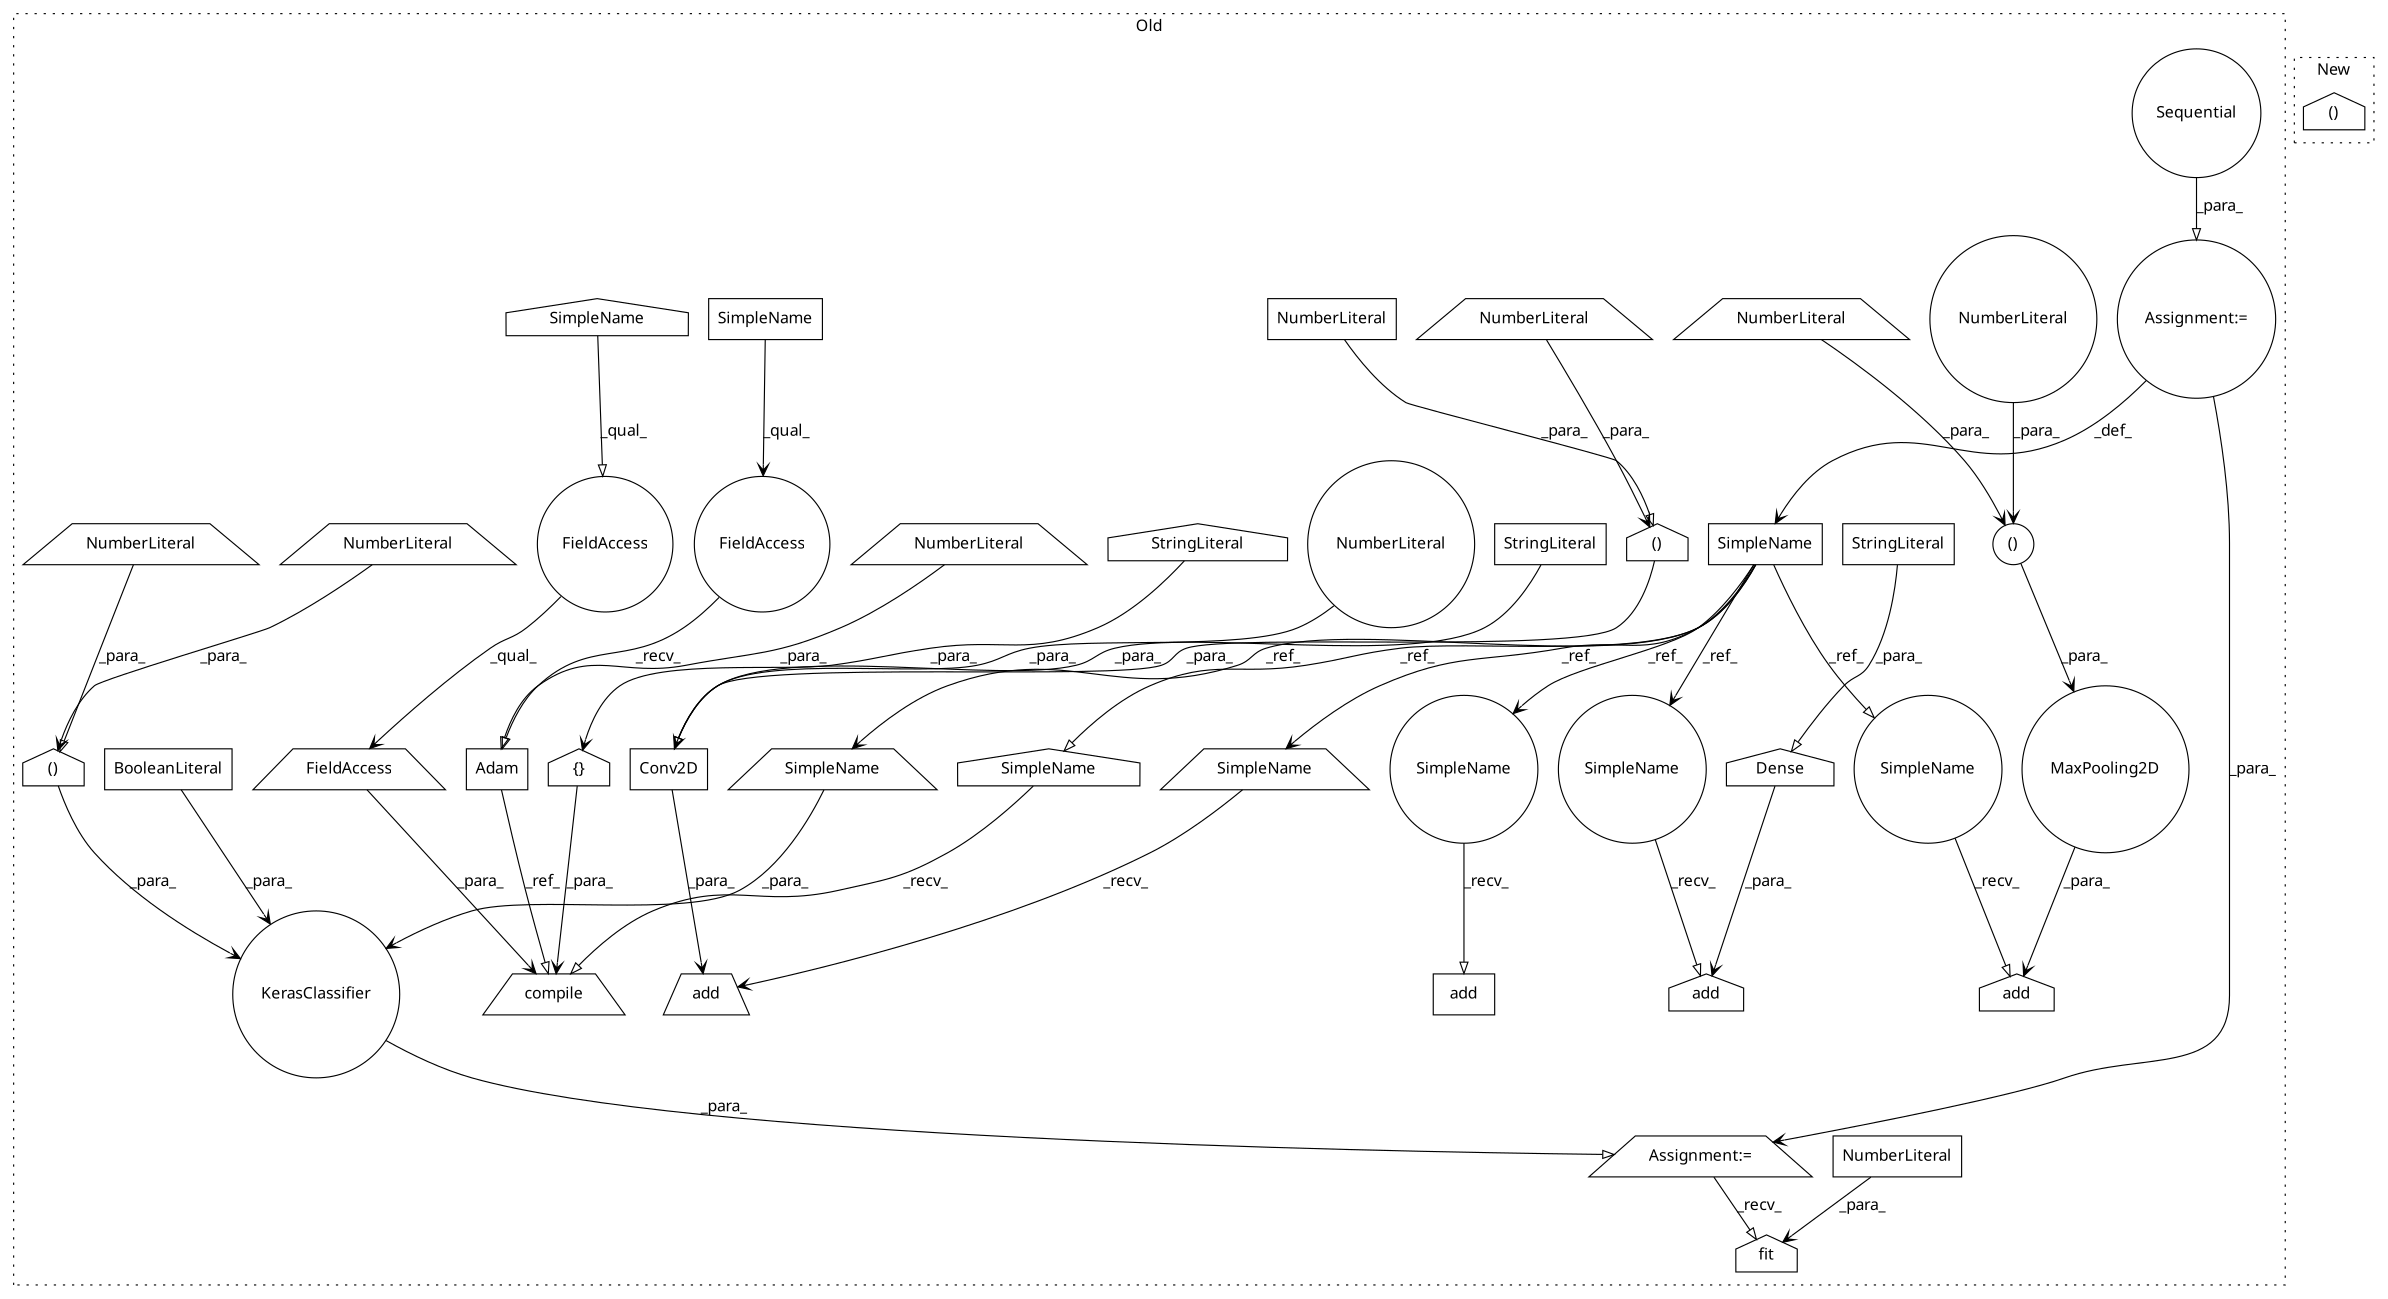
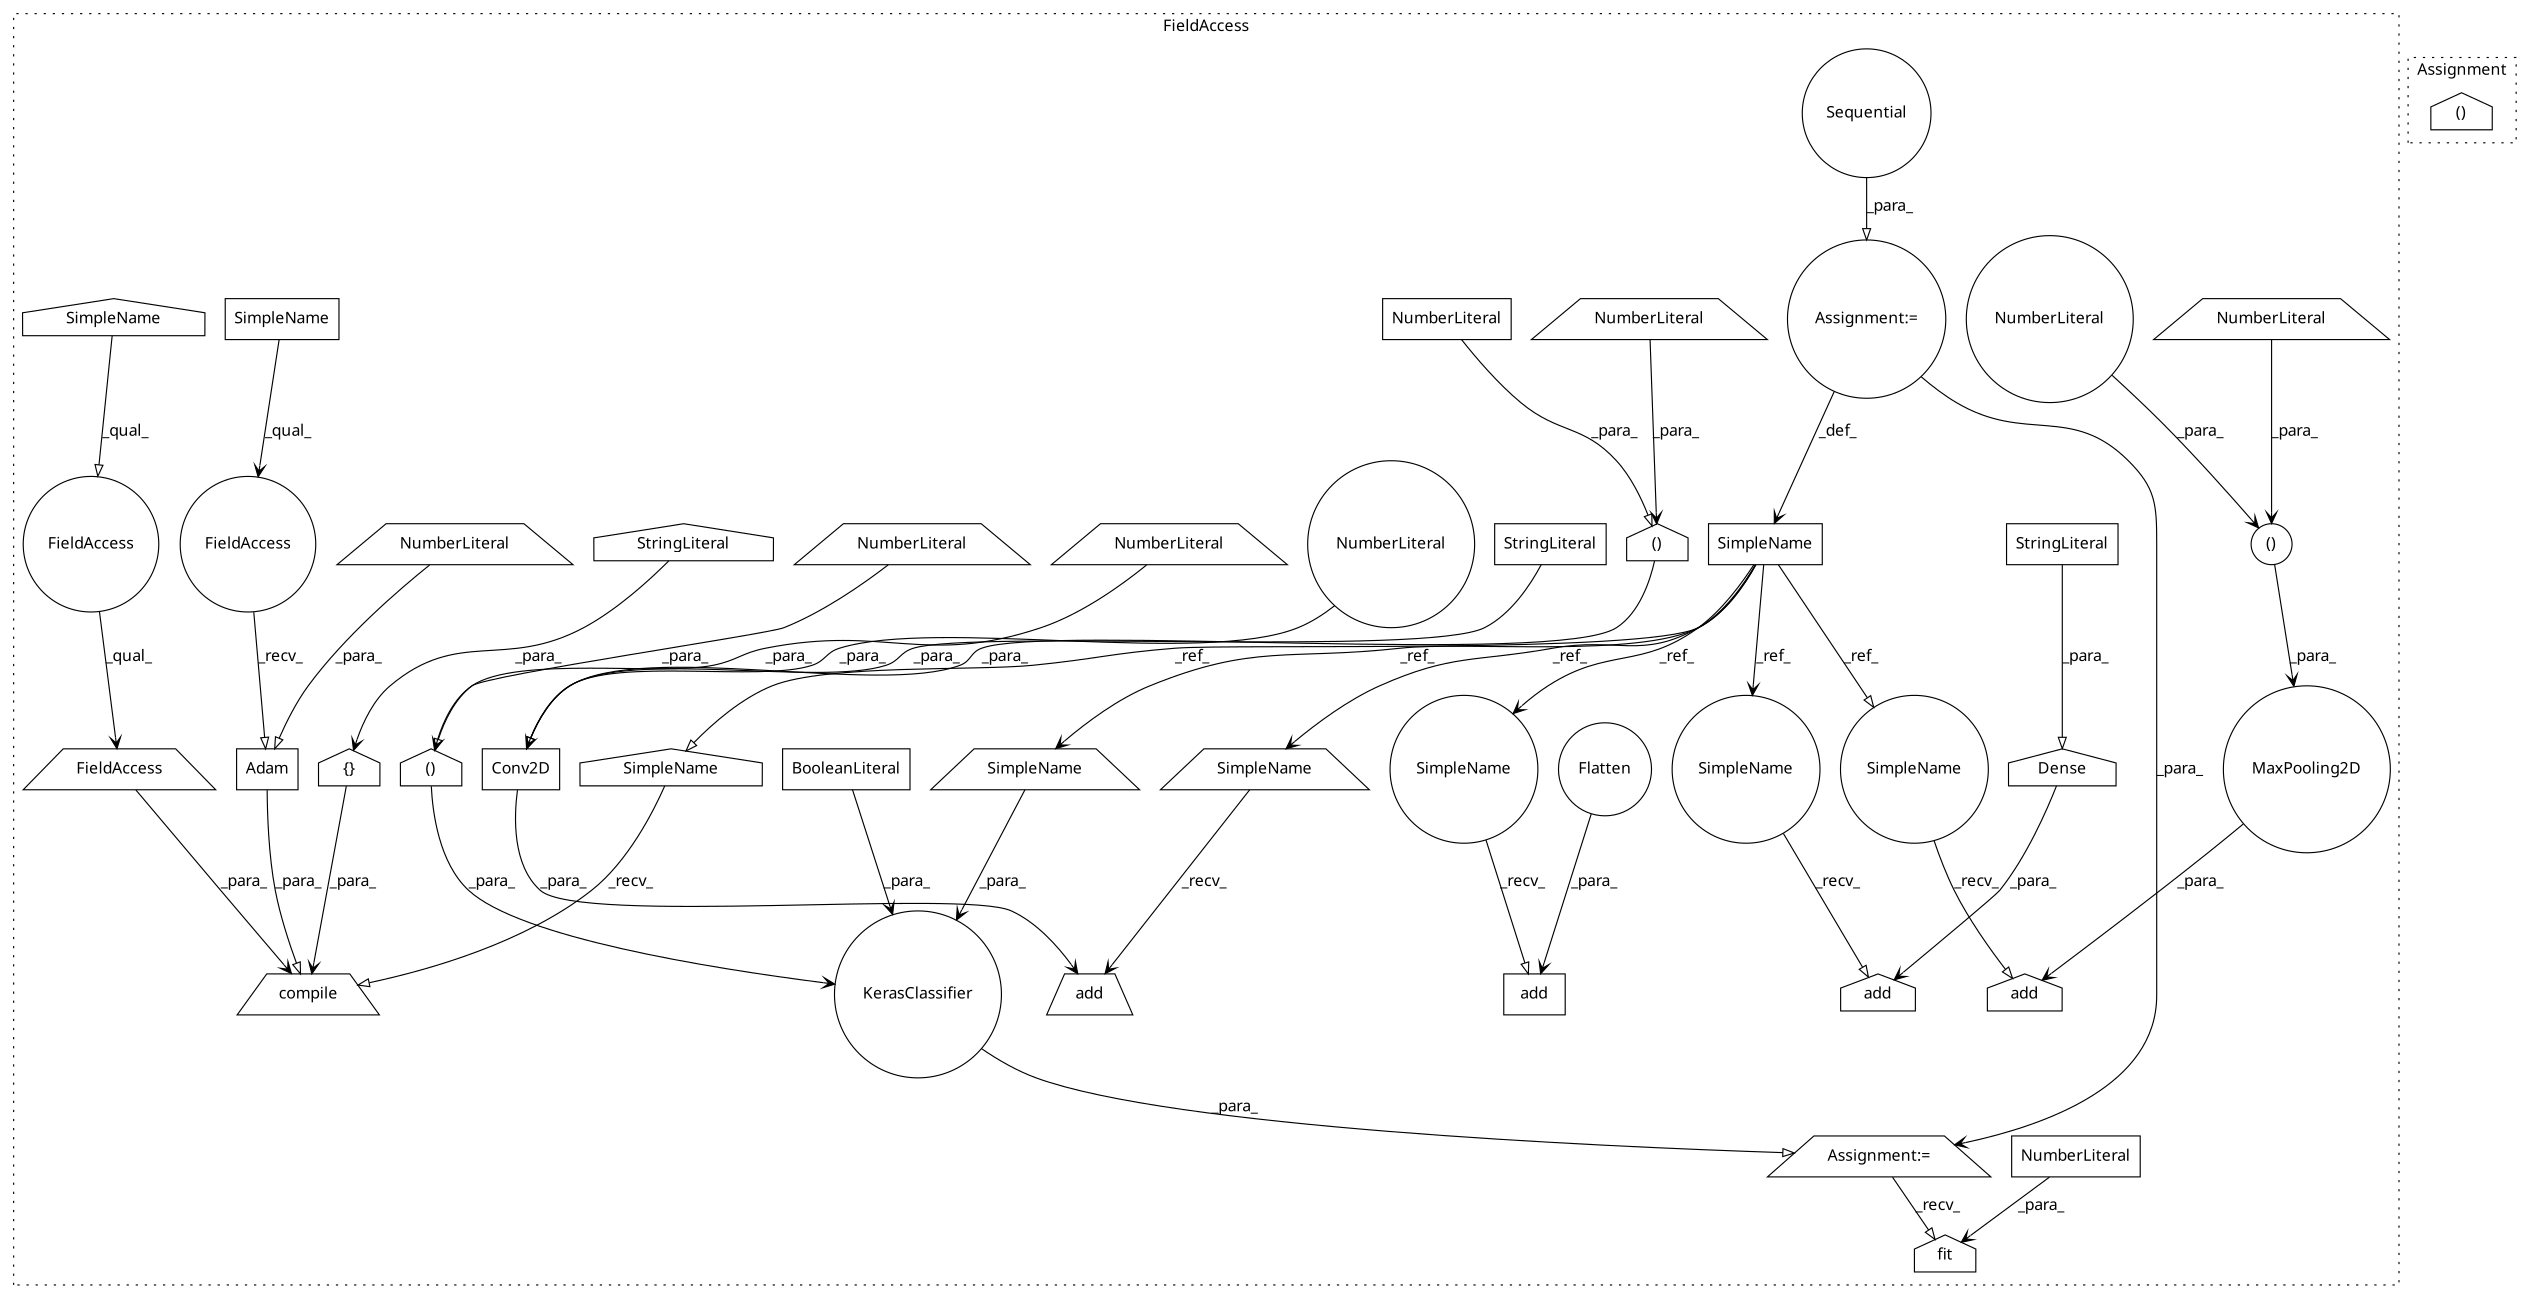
(1149, 27) -> (1206, 27)
(2334, 71) -> (2462, 71)
none -> (1605, 769)
(543, 882) -> (299, 882)
